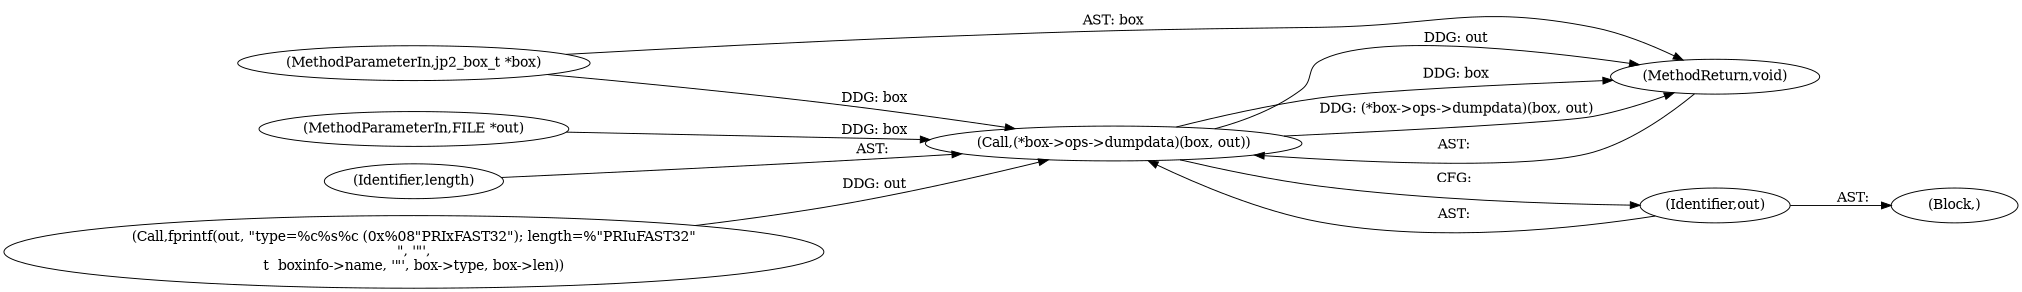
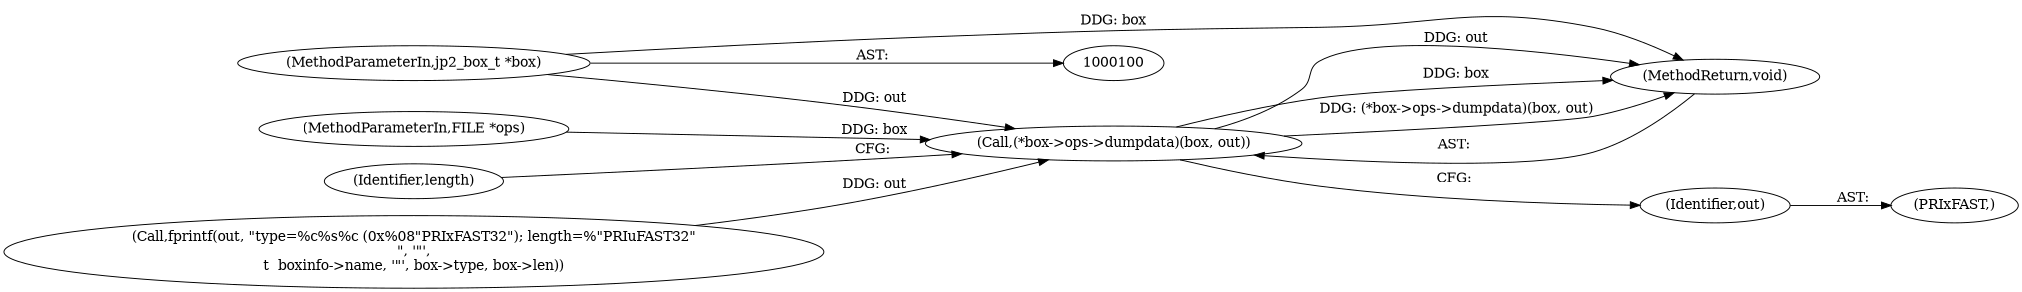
(1114, 21) -> (1114, 21)
none -> (1114, 63)
(875, 98) -> (875, 98)
(414, 129) -> (414, 129)
(875, 150) -> (875, 150)
(1955, 205) -> (1955, 205)
(1401, 231) -> none
